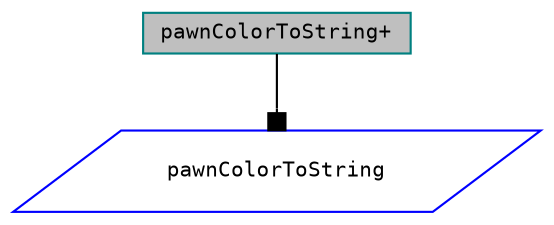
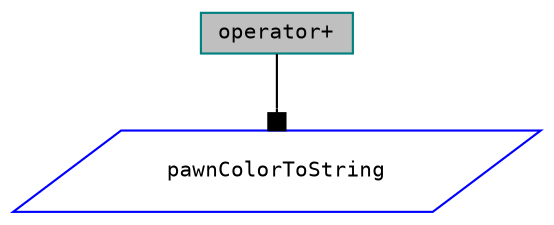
(277, 33) -> (277, 33)
